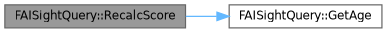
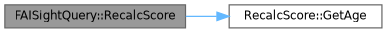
(306, 16) -> (306, 16)
